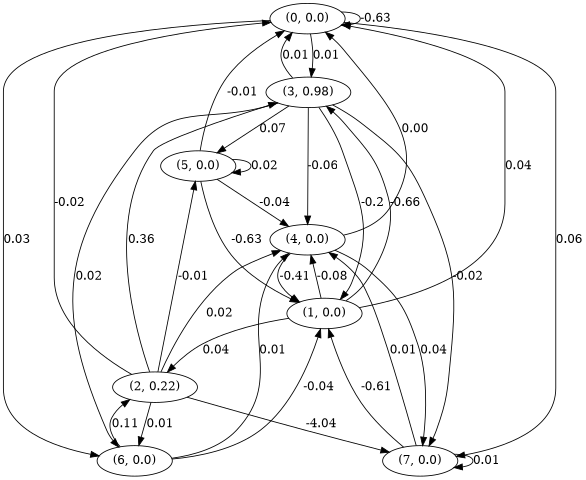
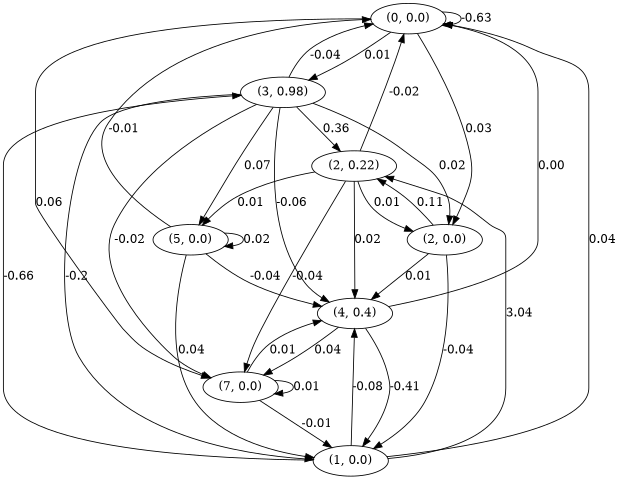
(296, 55) -> (326, 55)
(133, 198) -> (316, 126)
(247, 240) -> (191, 350)
(308, 240) -> (355, 313)
(194, 277) -> (251, 203)
(216, 350) -> (519, 313)
(377, 387) -> (317, 424)
(322, 424) -> (308, 277)
(135, 461) -> (445, 240)
